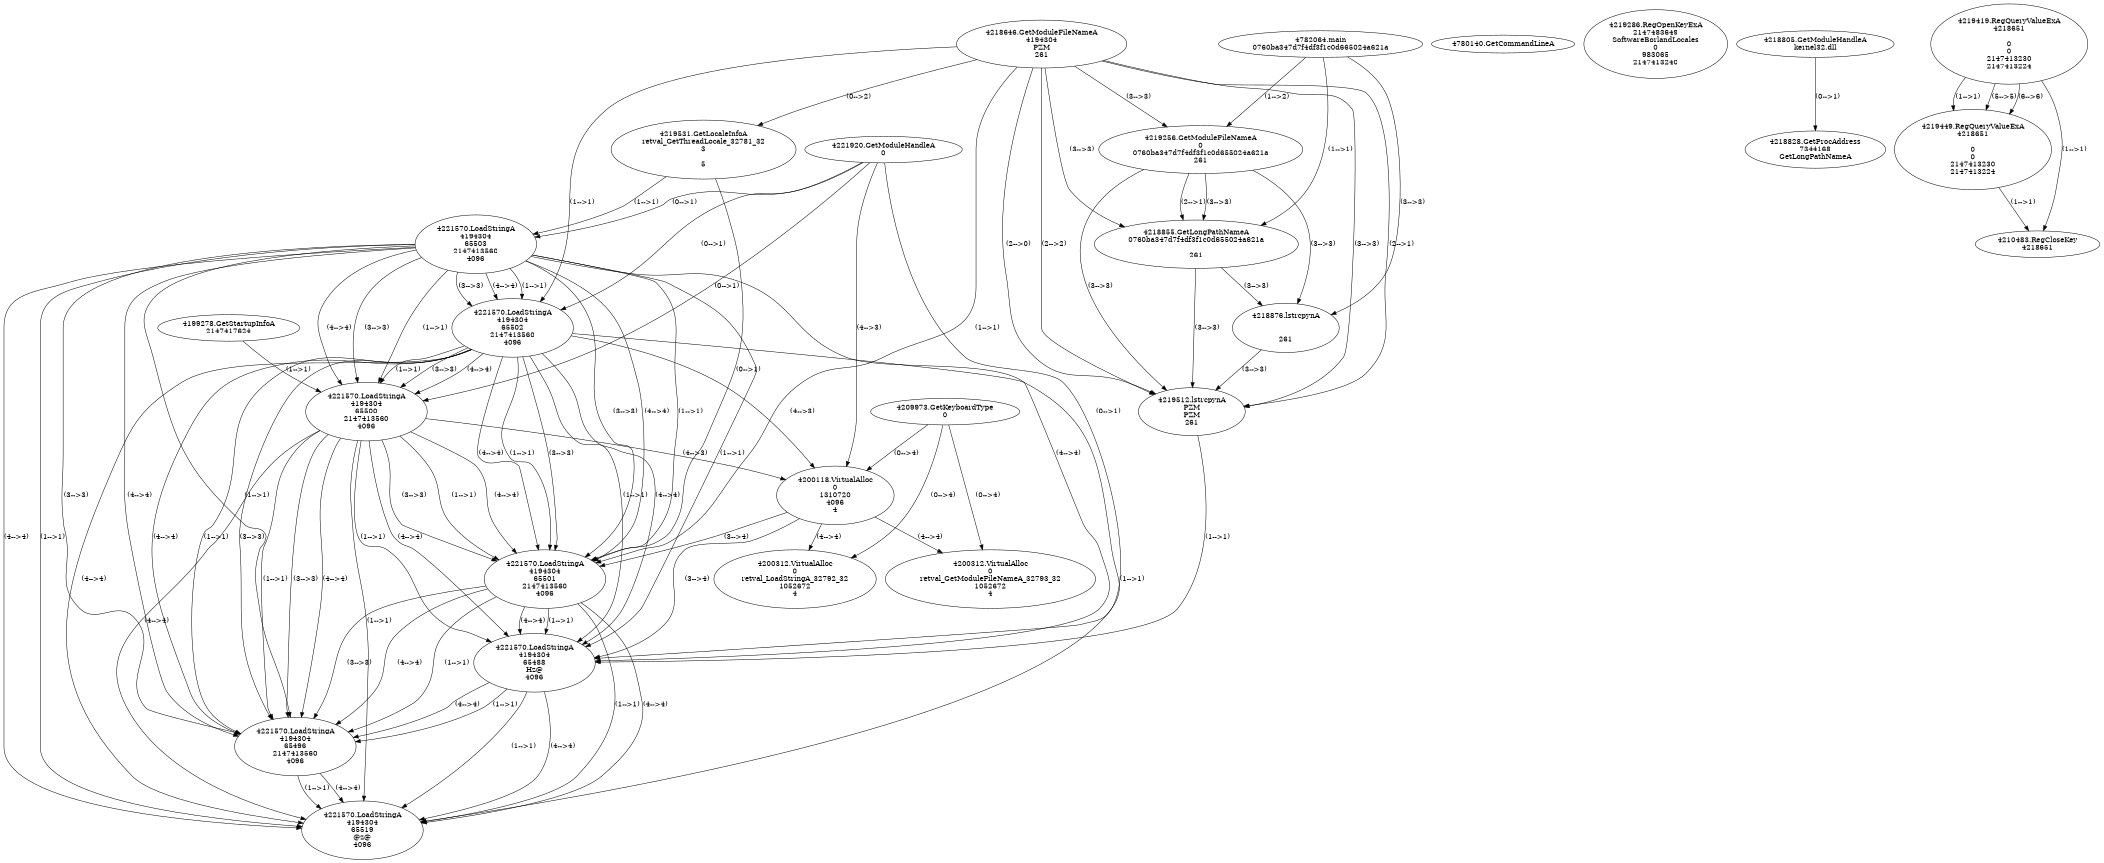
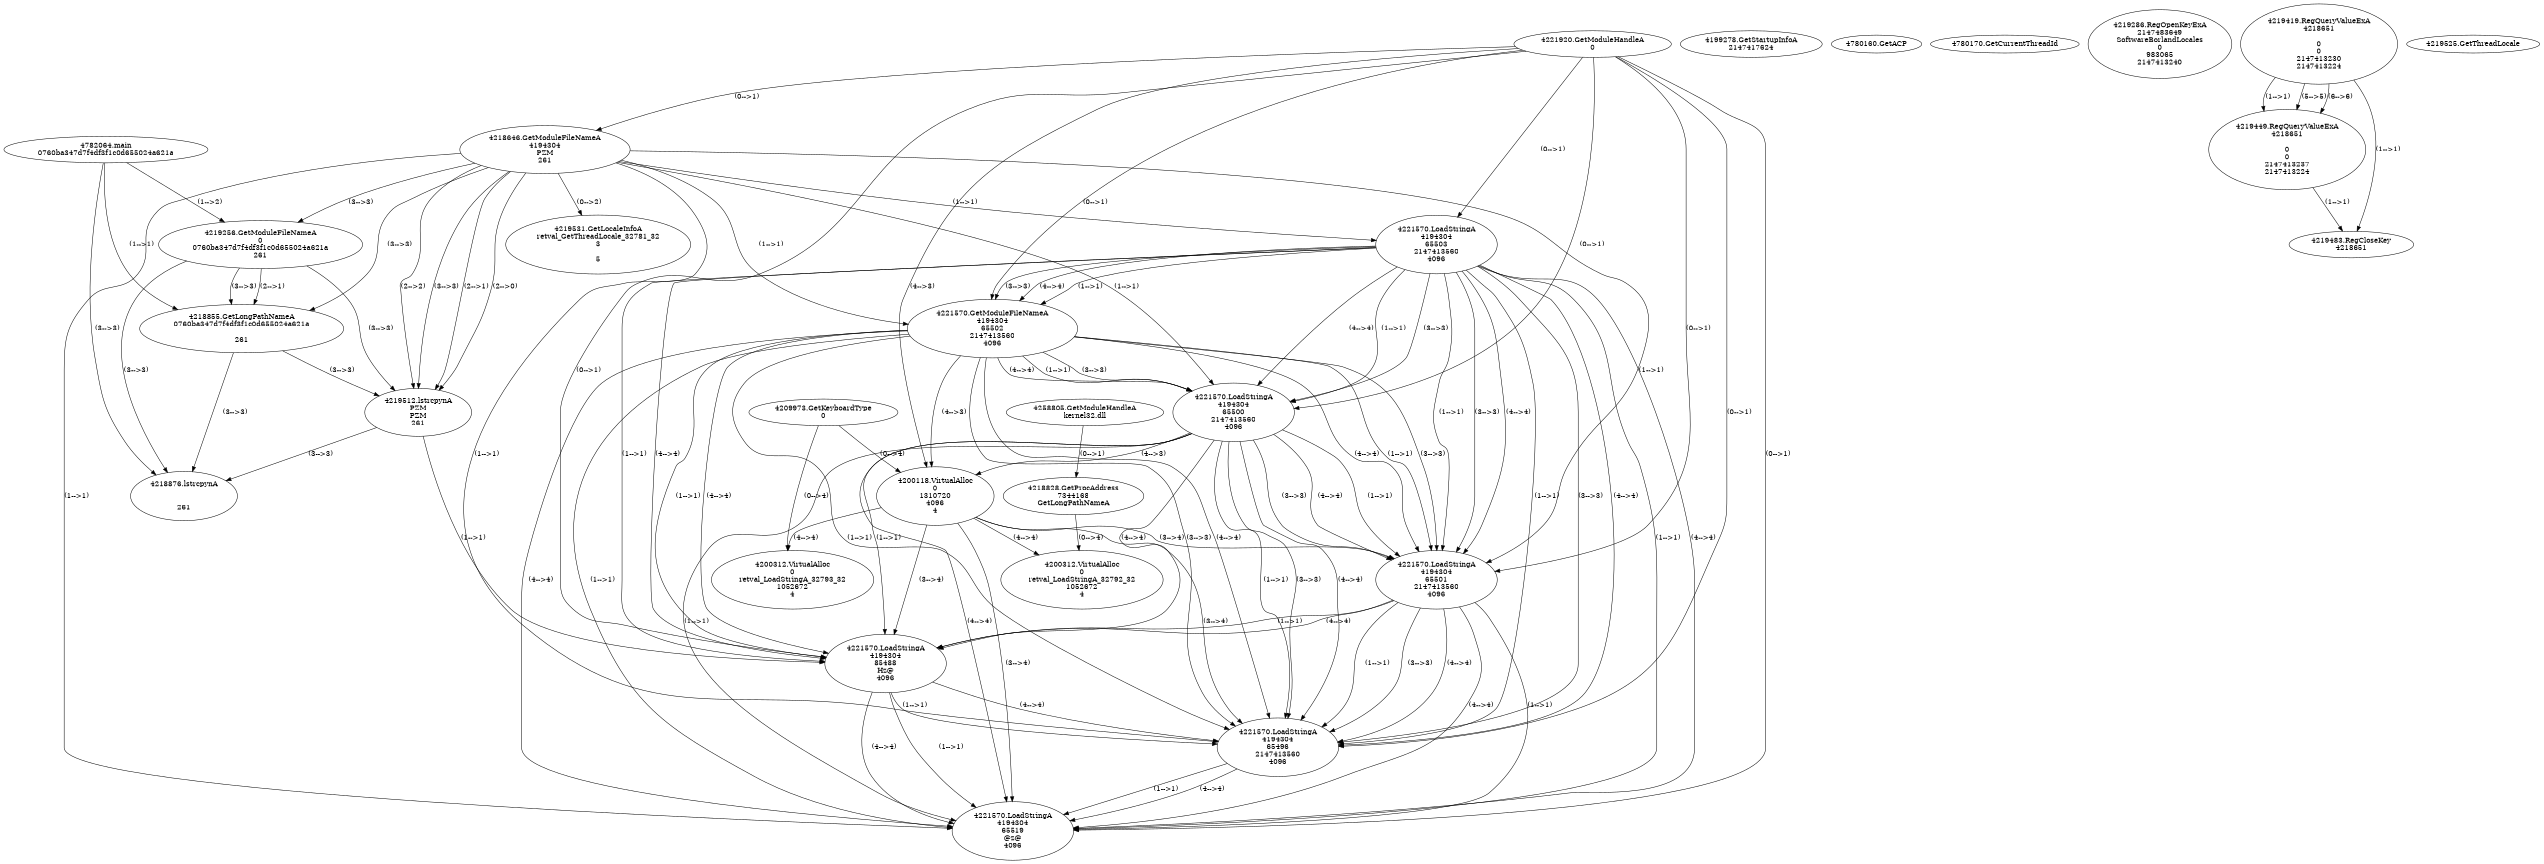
(1321, 44) -> (106, 150)
(1503, 44) -> none
(1815, 44) -> (1085, 412)
none -> (1877, 44)
none -> (2005, 44)
none -> (2473, 44)
none -> (1055, 65)
(1973, 150) -> (2287, 150)
(606, 213) -> (994, 210)
(2038, 244) -> (2351, 245)
(513, 328) -> (993, 329)
(1240, 368) -> (304, 453)
(280, 370) -> (934, 228)
(723, 398) -> (1687, 361)
(915, 501) -> (1077, 533)
none -> (1727, 505)
none -> (1136, 544)
(990, 579) -> (793, 580)
none -> (542, 639)
none -> (1001, 656)
(535, 663) -> (886, 664)
none -> (1766, 710)
none -> (64, 748)
